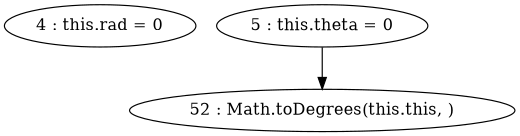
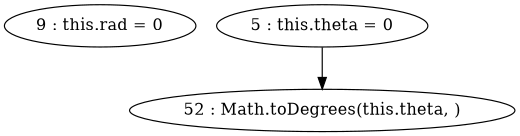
(100, 26) -> (100, 26)
(322, 110) -> (322, 110)
